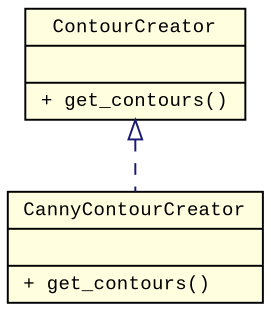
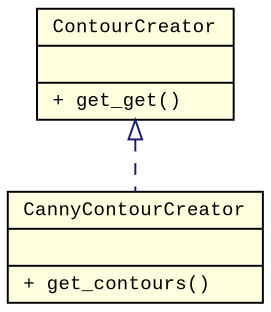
(135, 100) -> (118, 100)
